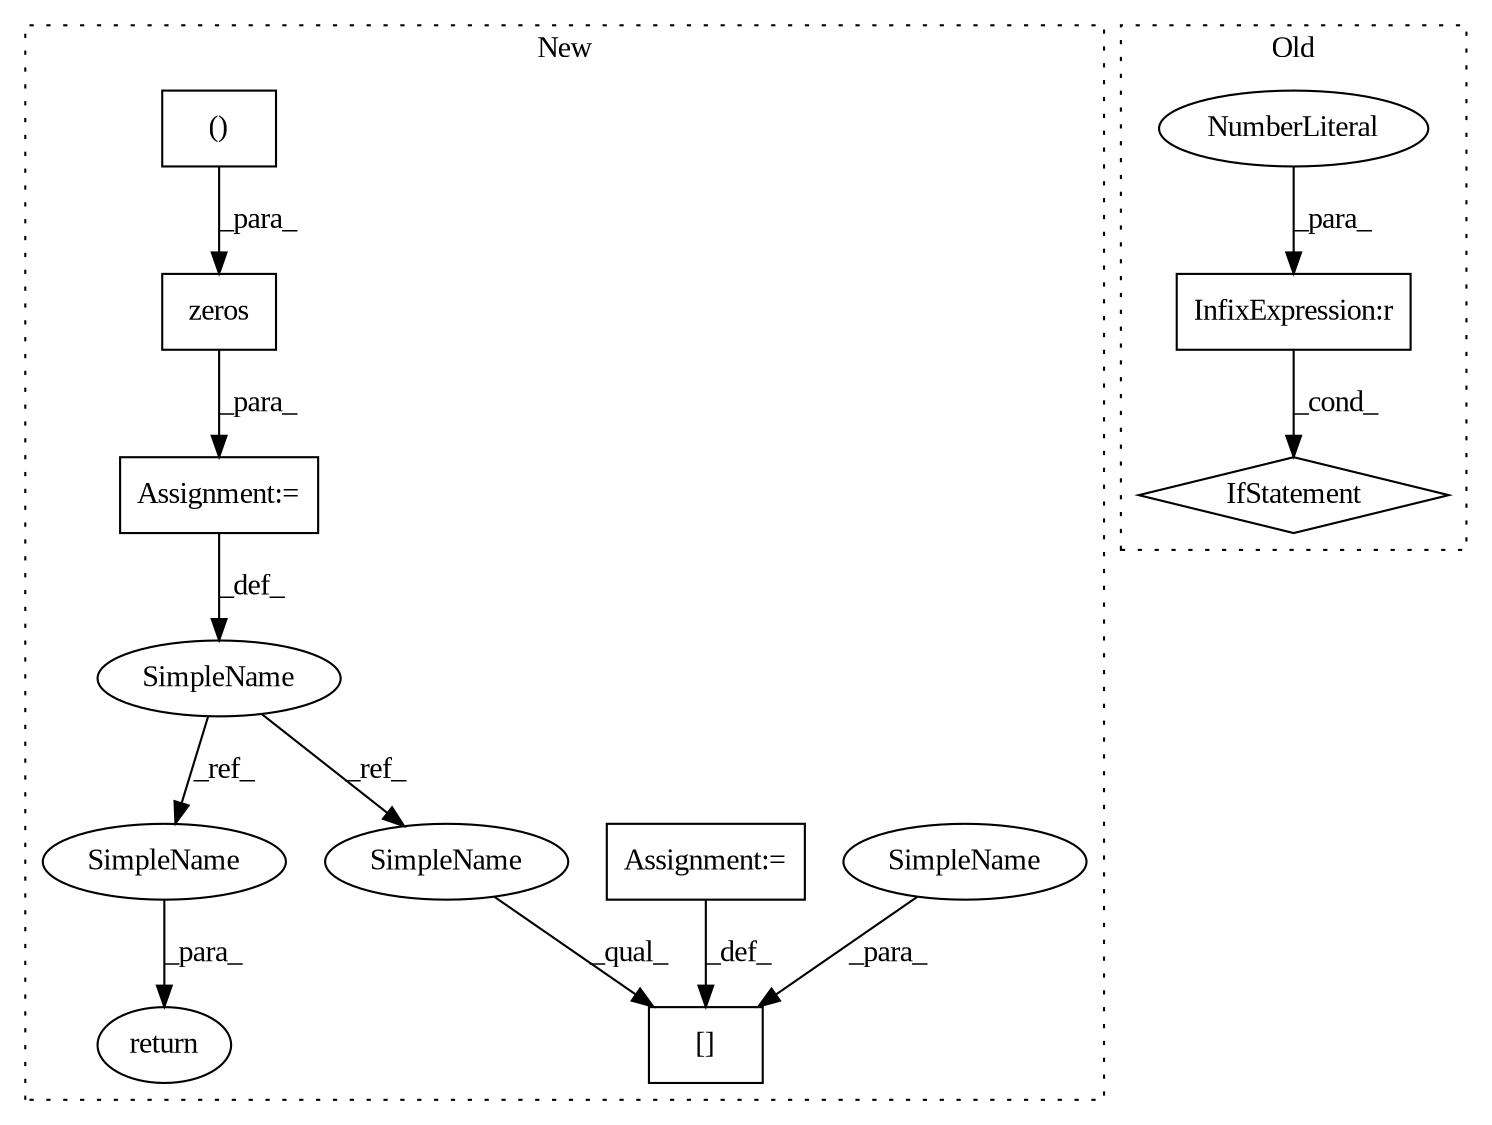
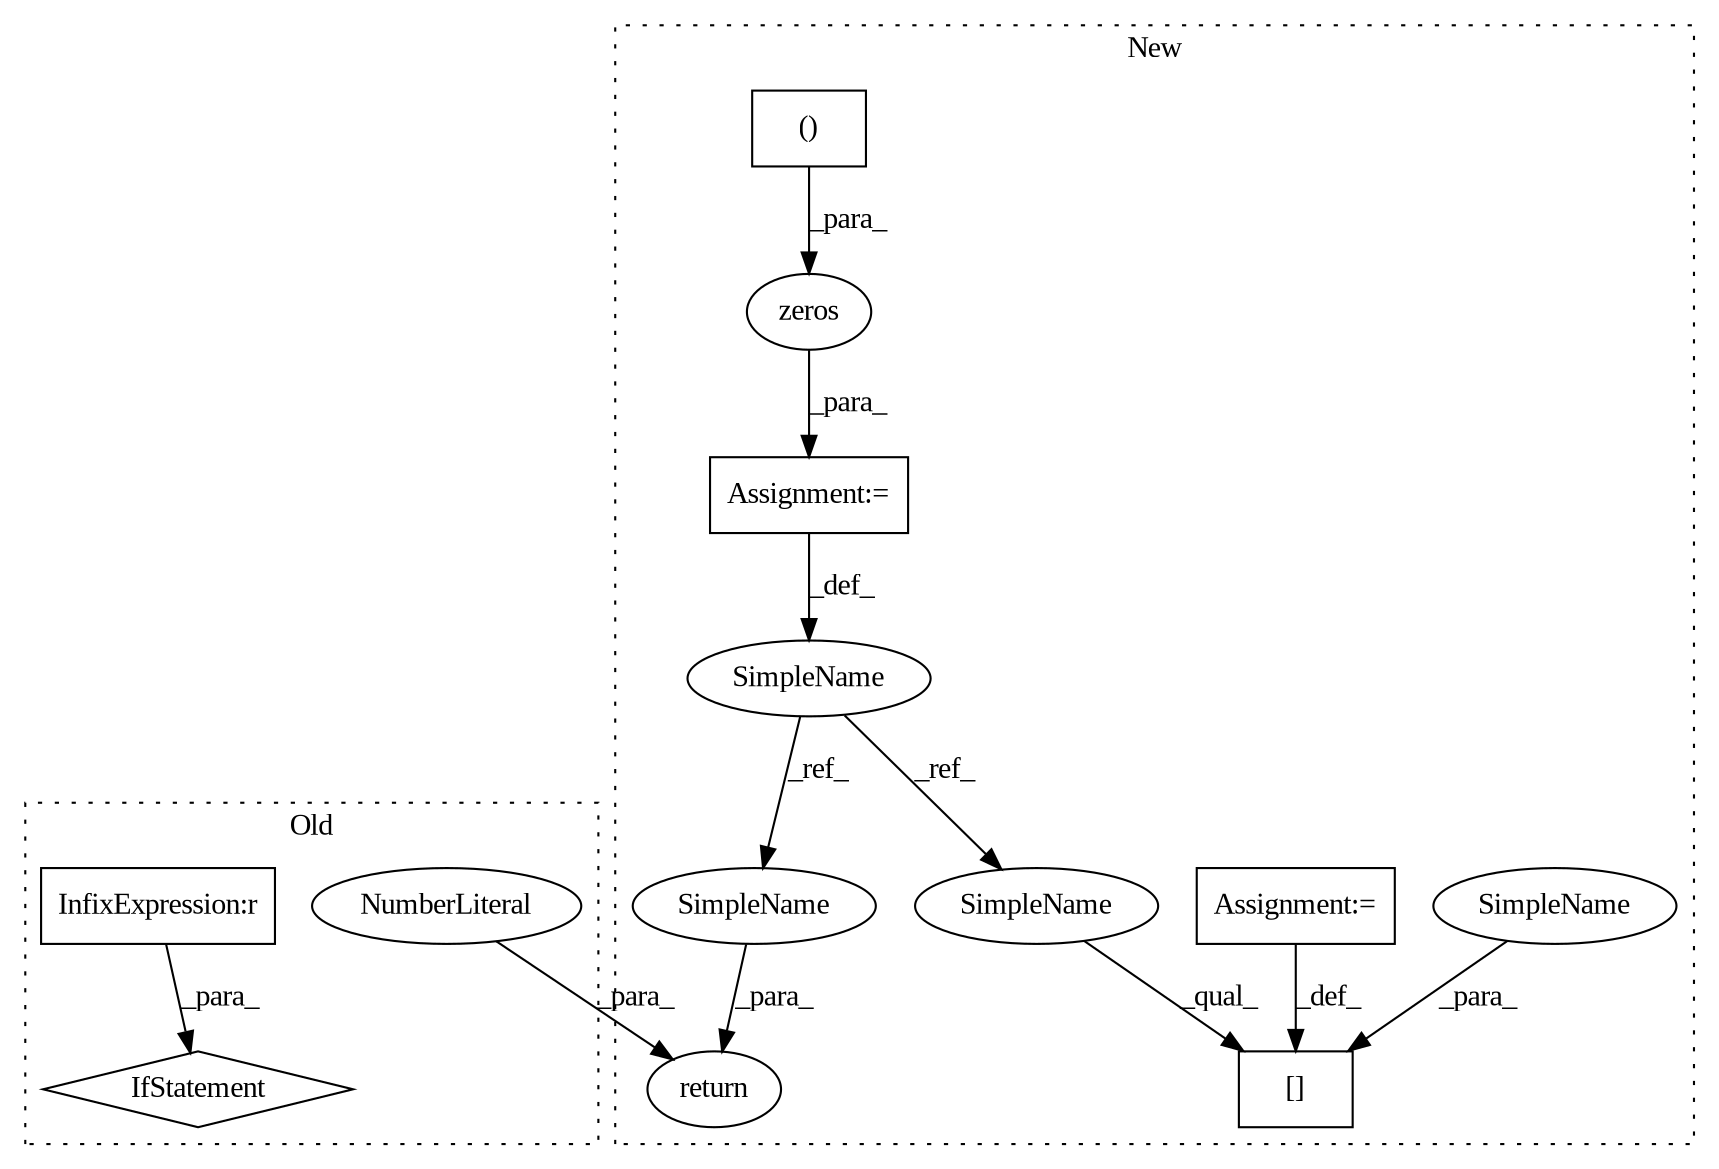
(1294, 210) -> (576, 994)
(219, 312) -> (809, 312)
(1336, 403) -> (220, 998)
